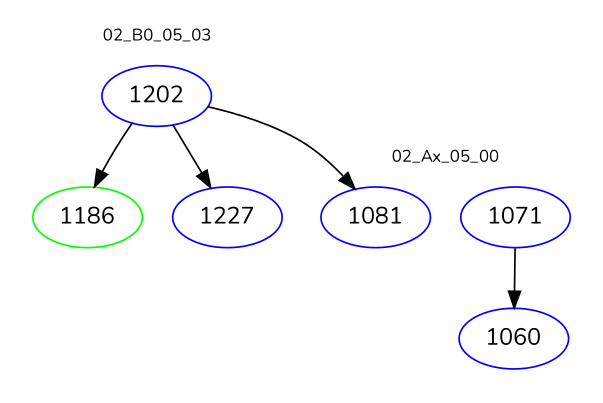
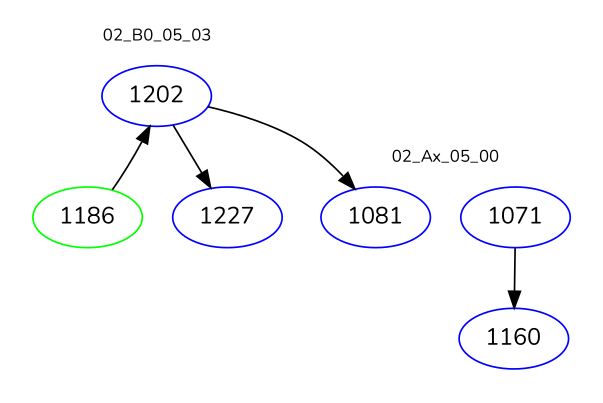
(117, 147) -> (128, 166)
(514, 339) -> (514, 339)
